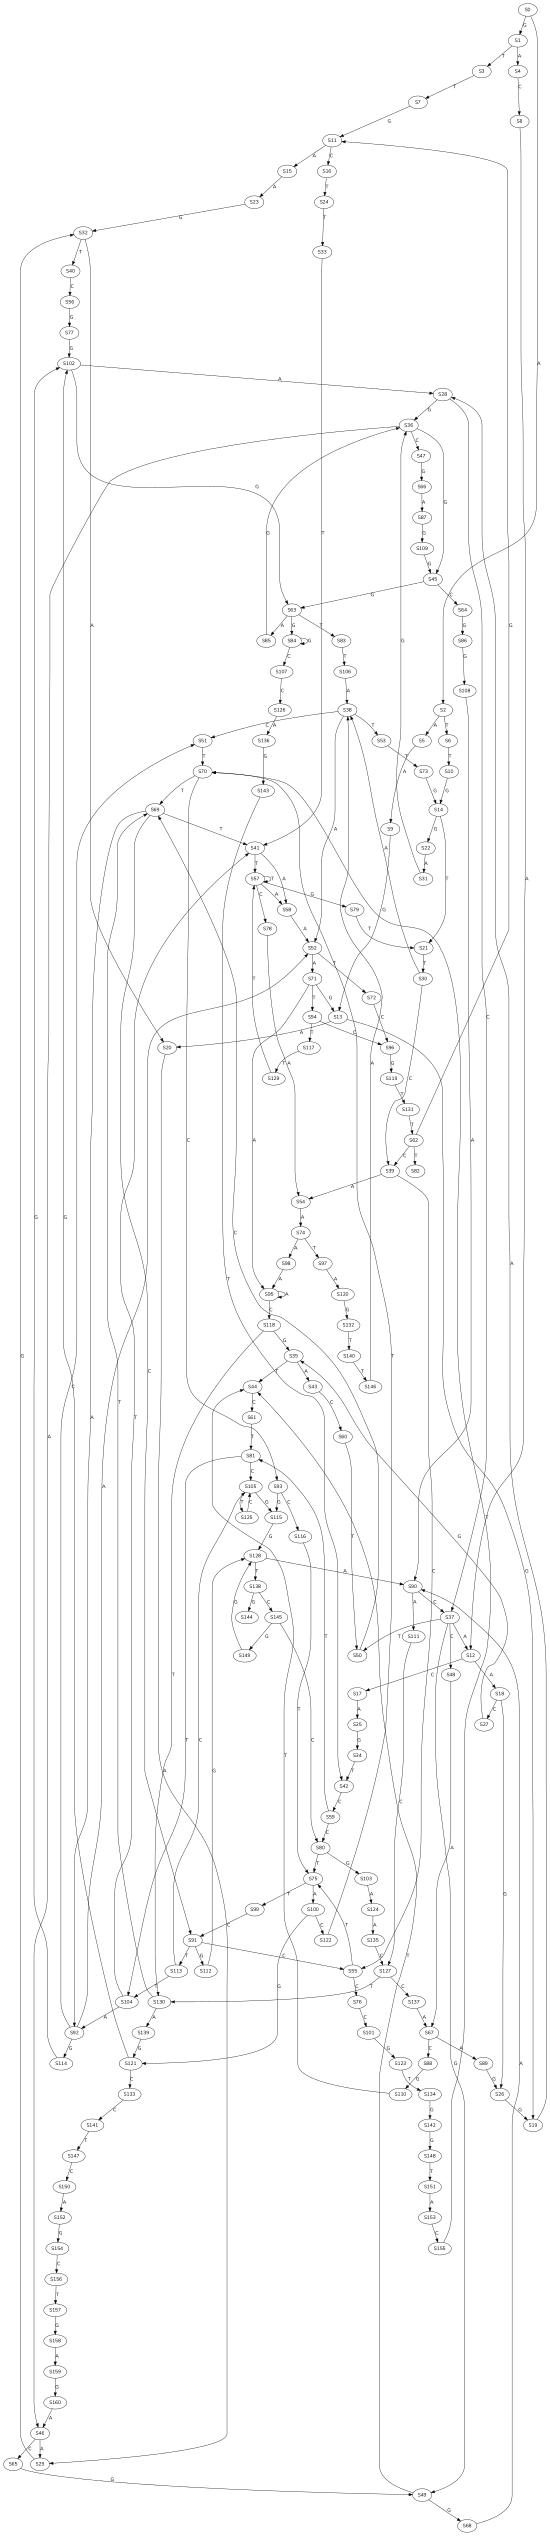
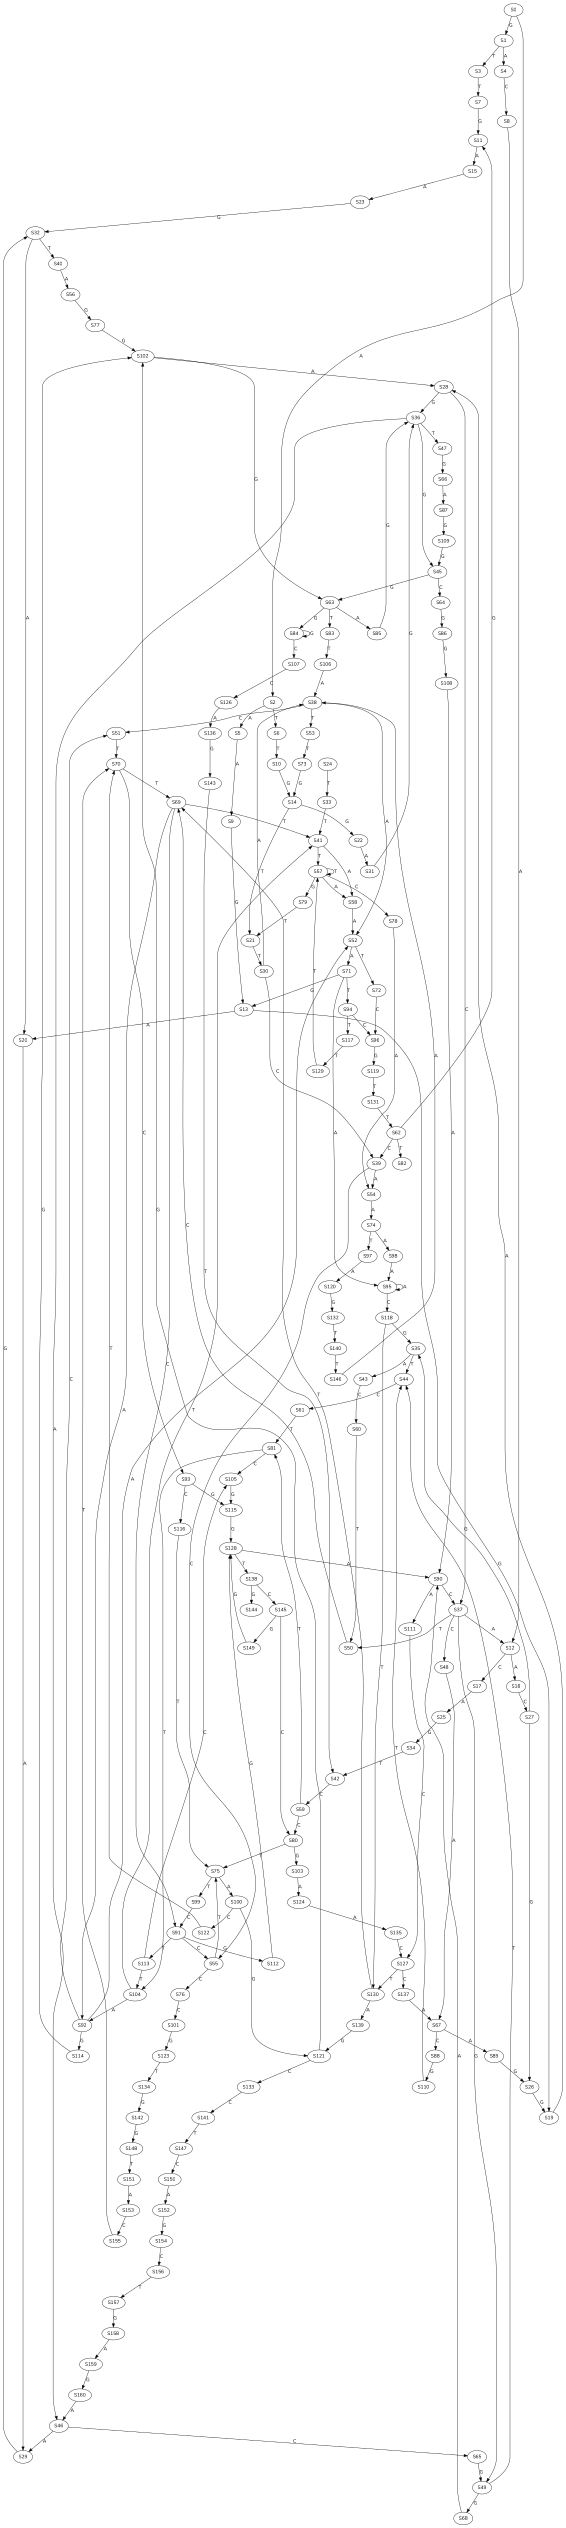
(327, 171) -> none
(72, 287) -> (67, 279)
(417, 441) -> (433, 433)
(247, 1518) -> none
(503, 1892) -> (529, 1900)
